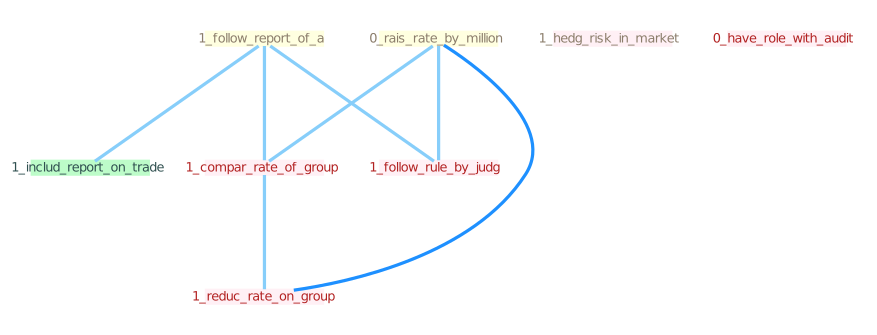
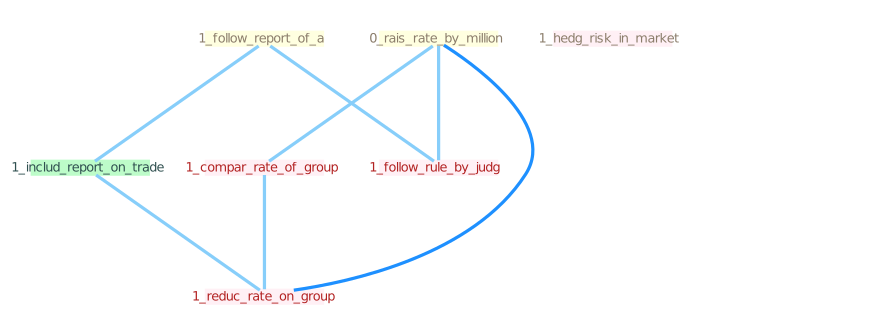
(787, 39) -> none
(264, 103) -> none
none -> (178, 233)
